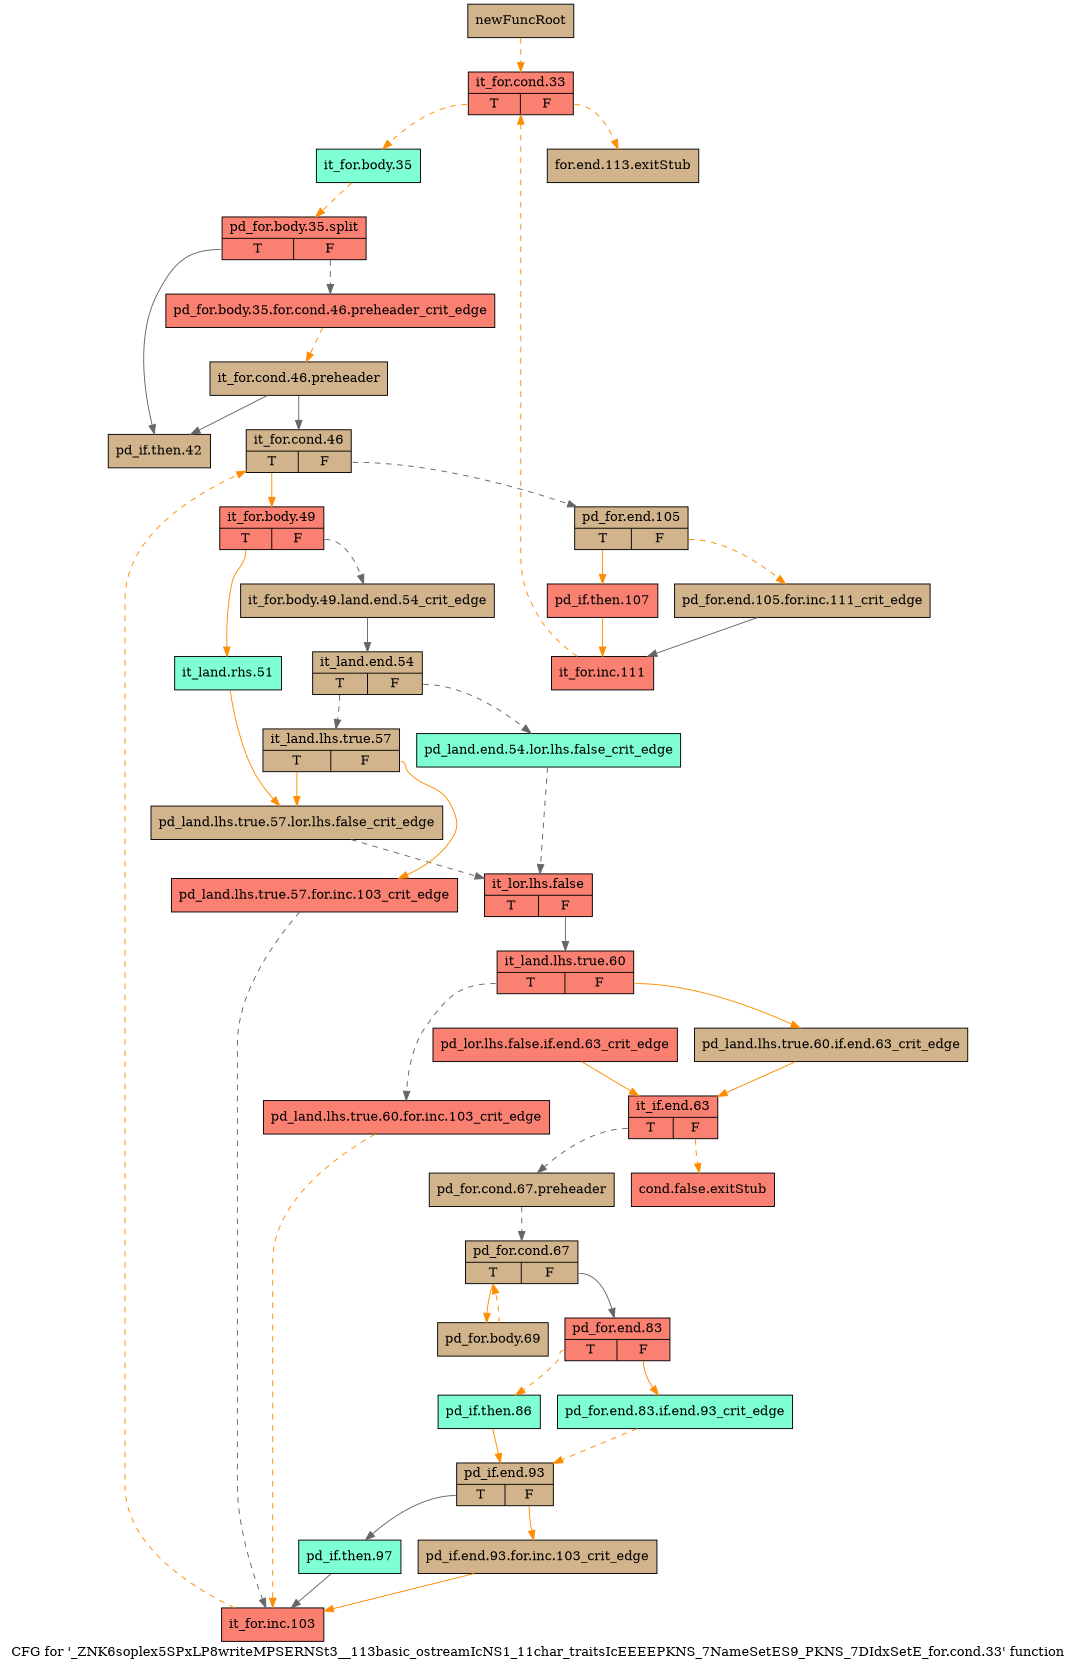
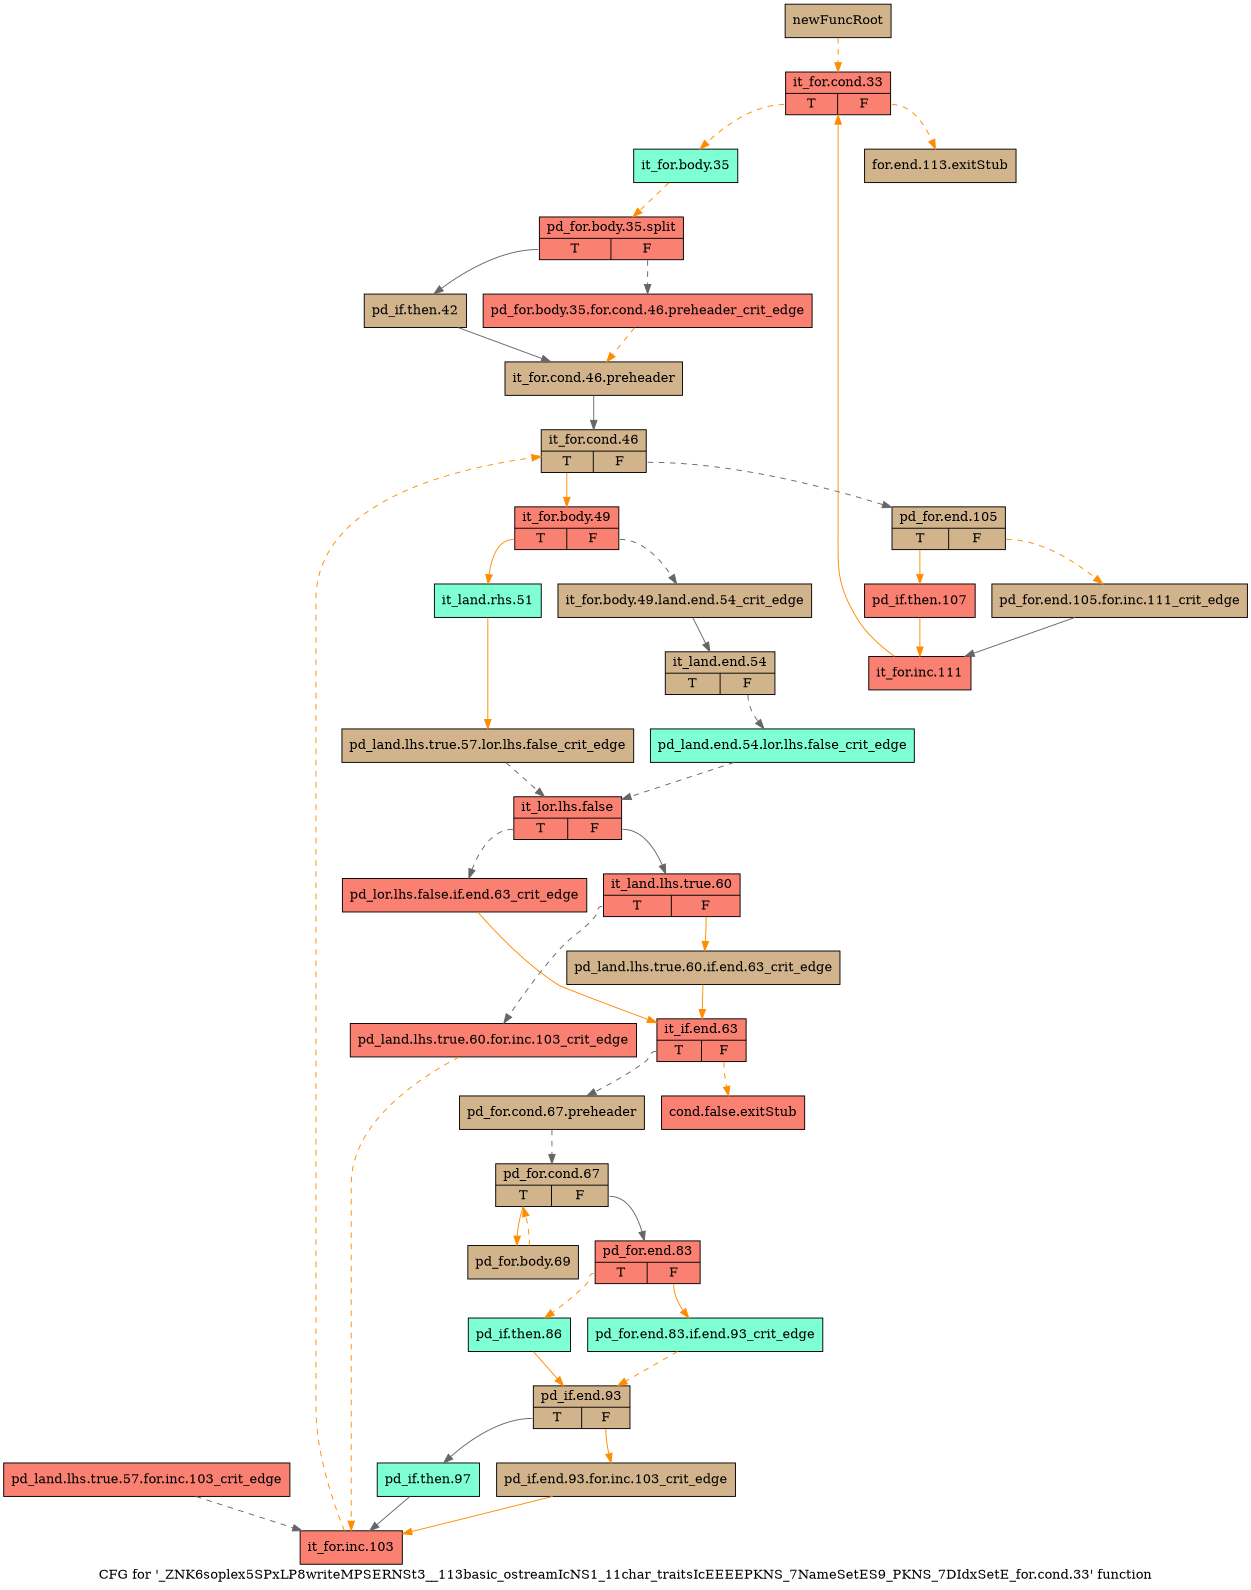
(521, 400) -> (838, 400)
(233, 413) -> (500, 343)
(331, 750) -> none
none -> (487, 843)
